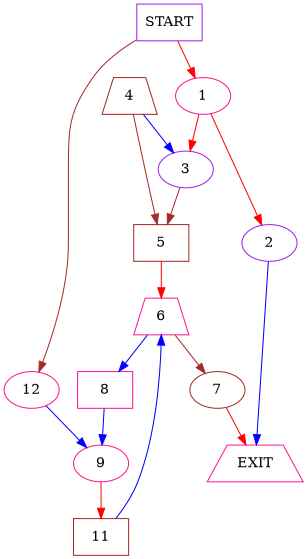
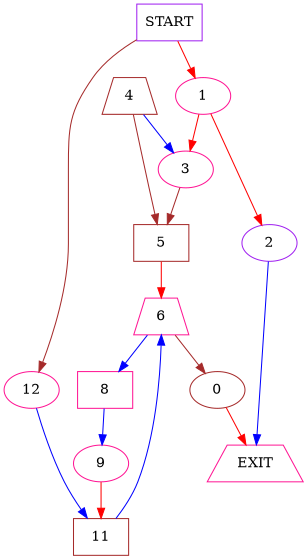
(186, 169) -> (186, 169)
(217, 390) -> (217, 390)
(63, 423) -> (55, 461)
